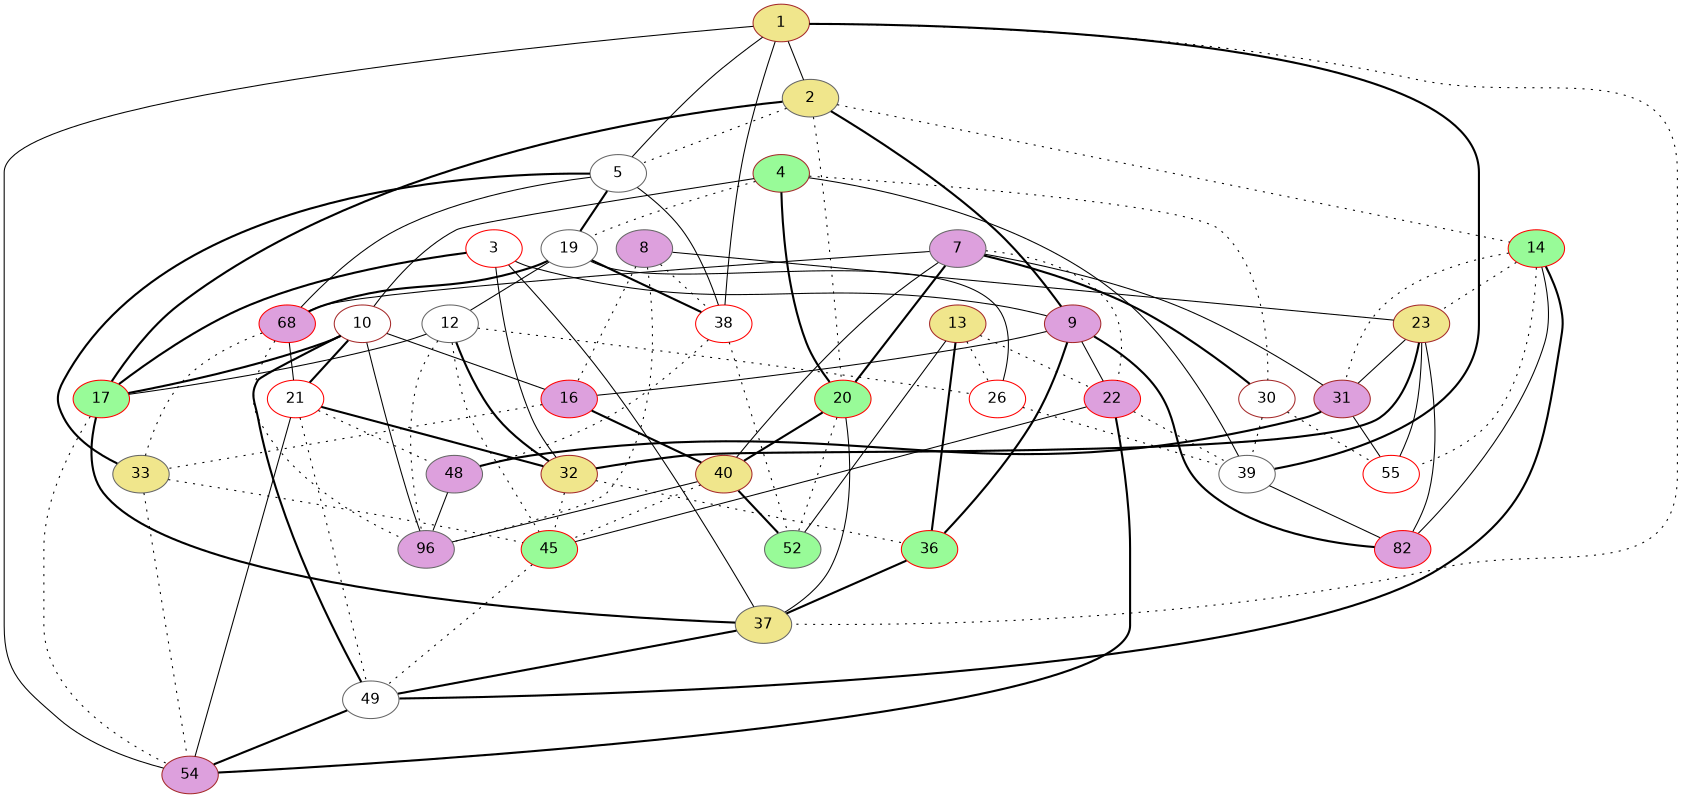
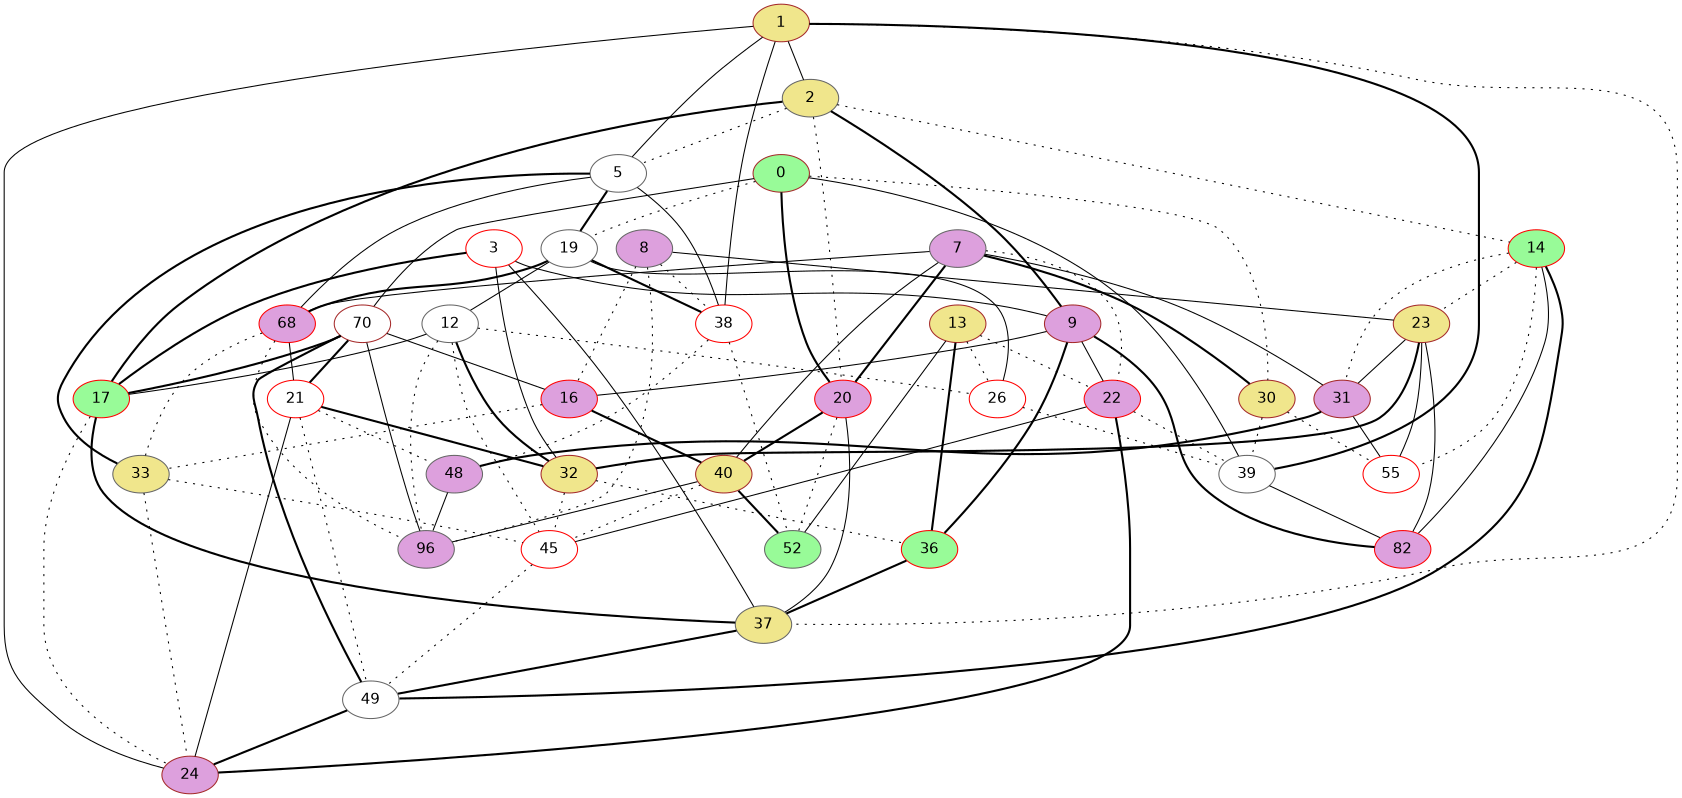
(781, 173) -> (781, 173)
(362, 324) -> (362, 324)
(843, 399) -> (843, 399)
(1267, 399) -> (1267, 399)
(549, 549) -> (549, 549)
(190, 775) -> (190, 775)
